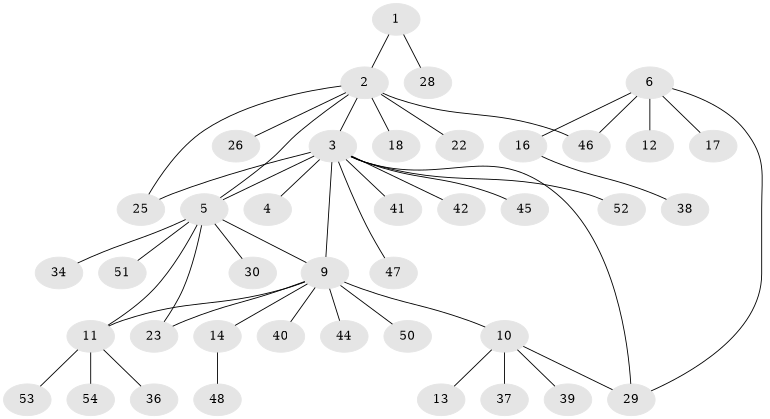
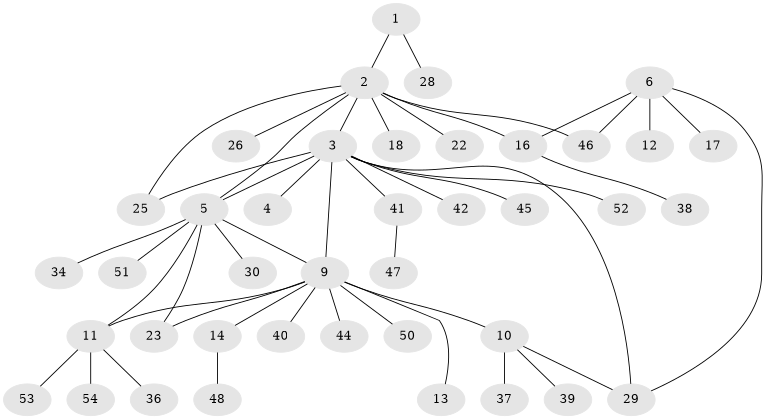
none -> (456, 118)
(359, 211) -> (396, 241)
(473, 368) -> (423, 314)
